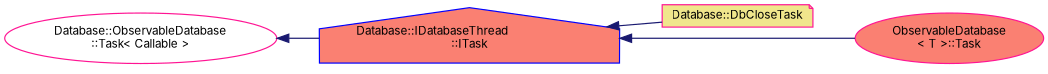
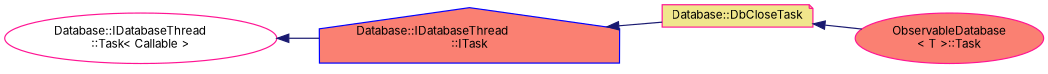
(141, 38) -> (141, 38)
(743, 38) -> (844, 27)
